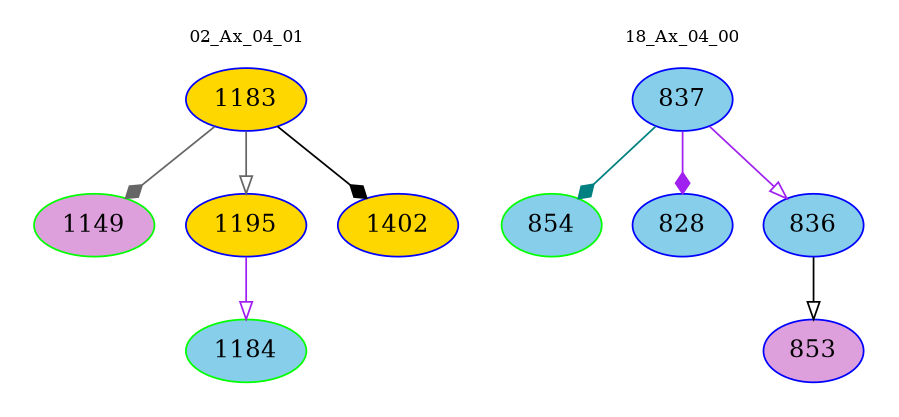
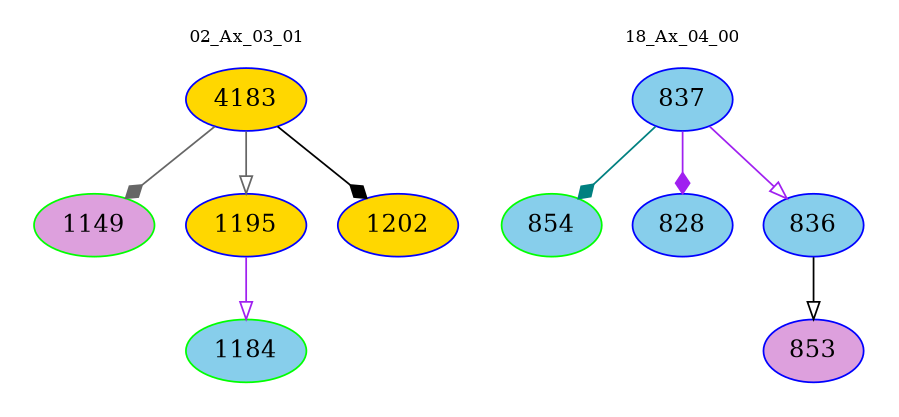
(247, 38) -> (247, 38)
(246, 100) -> (246, 100)
(398, 225) -> (398, 225)
